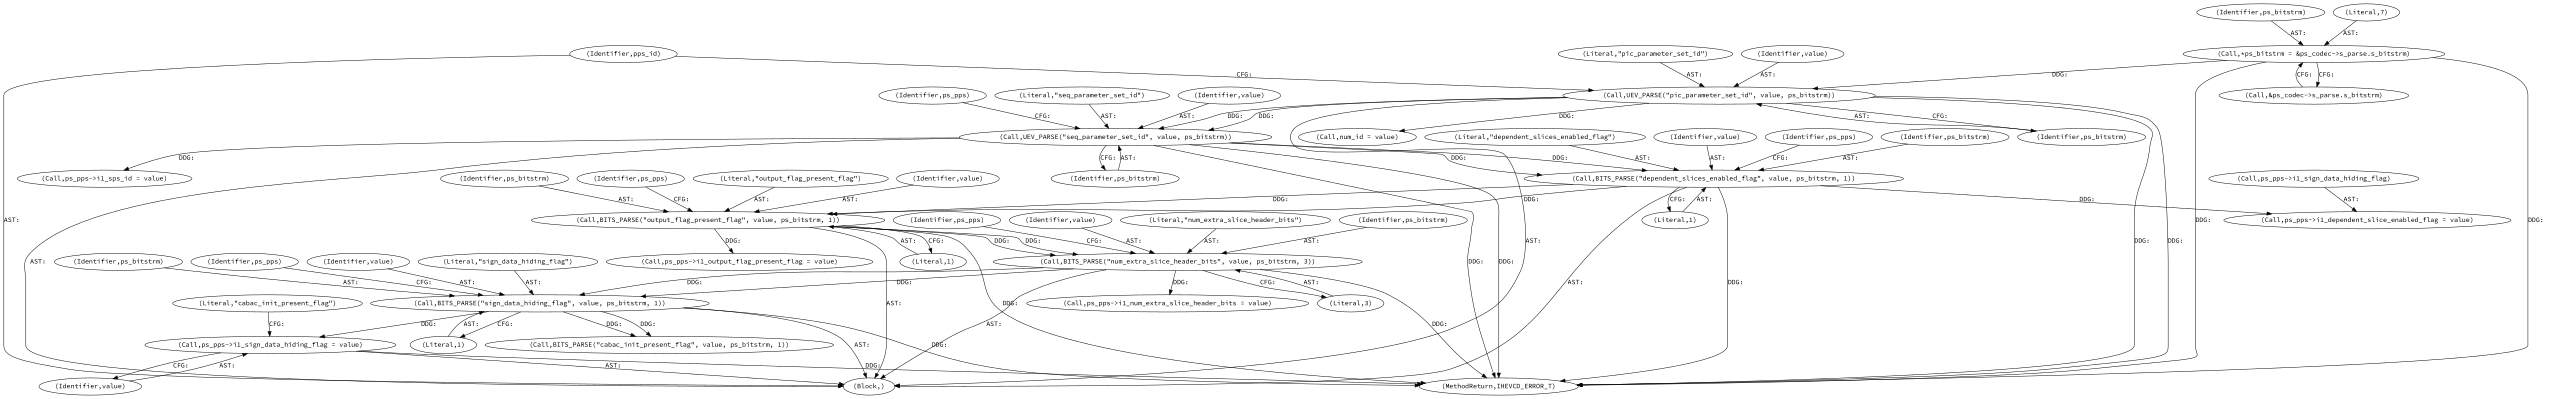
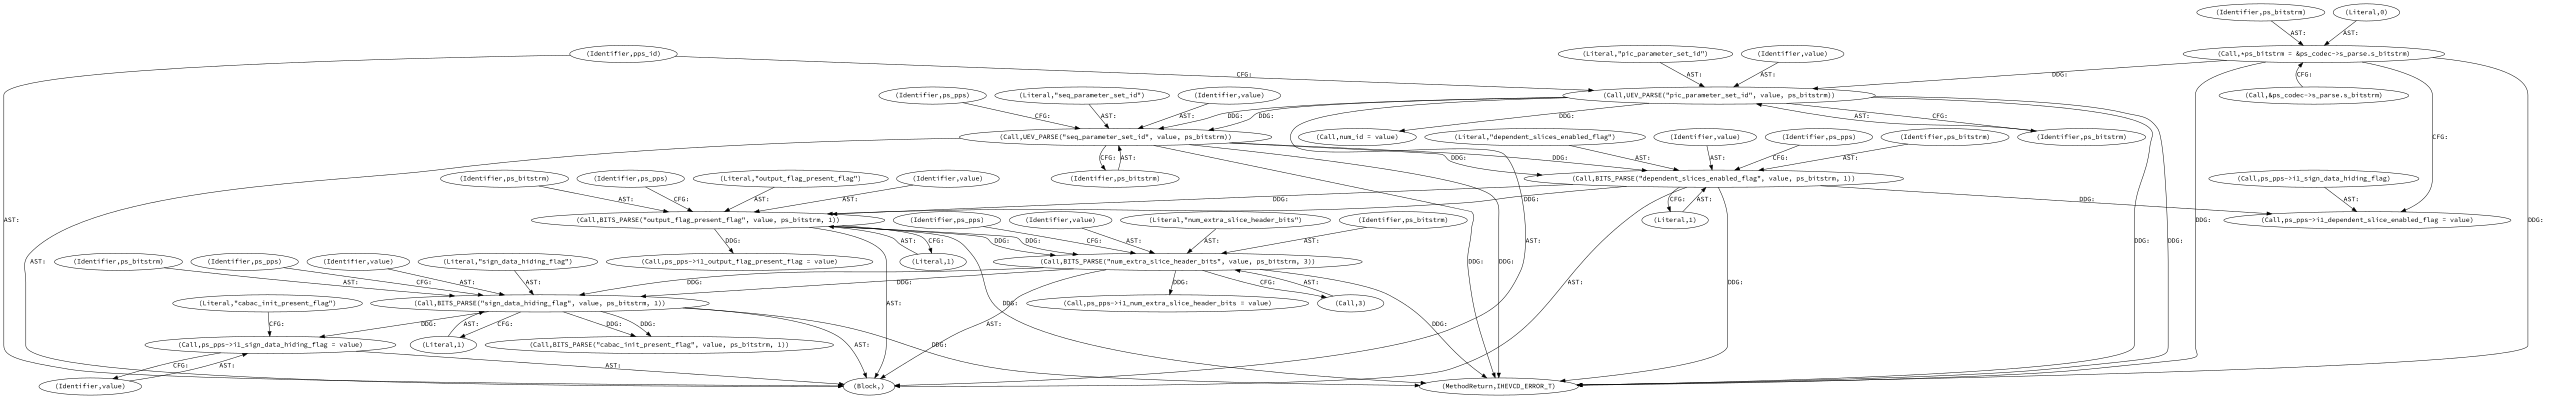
(2366, 12) -> (2366, 12)
(2319, 72) -> (2432, 118)
(105, 179) -> none
(1351, 303) -> (1351, 303)
(888, 369) -> none
